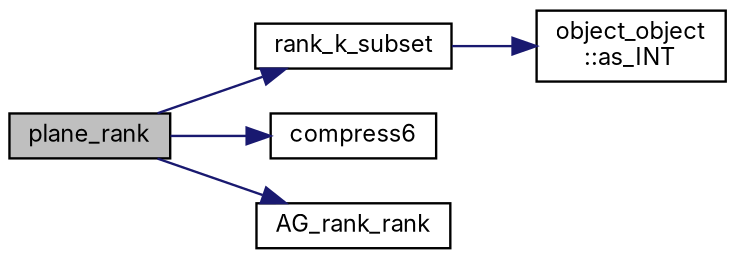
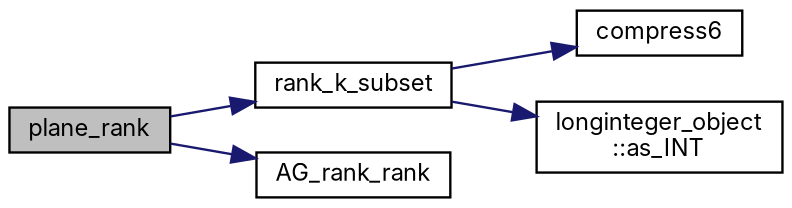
(631, 46) -> (660, 137)
(209, 136) -> (502, 60)
